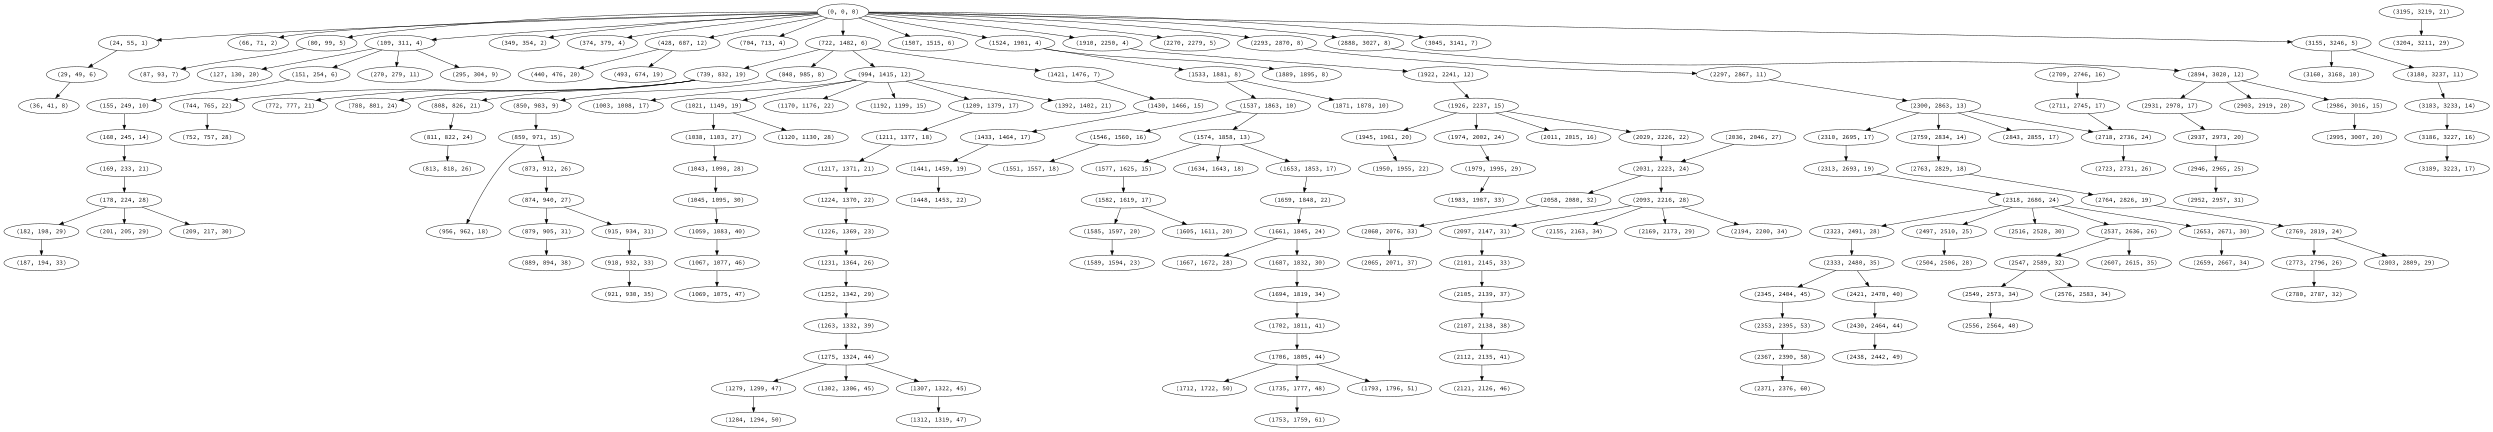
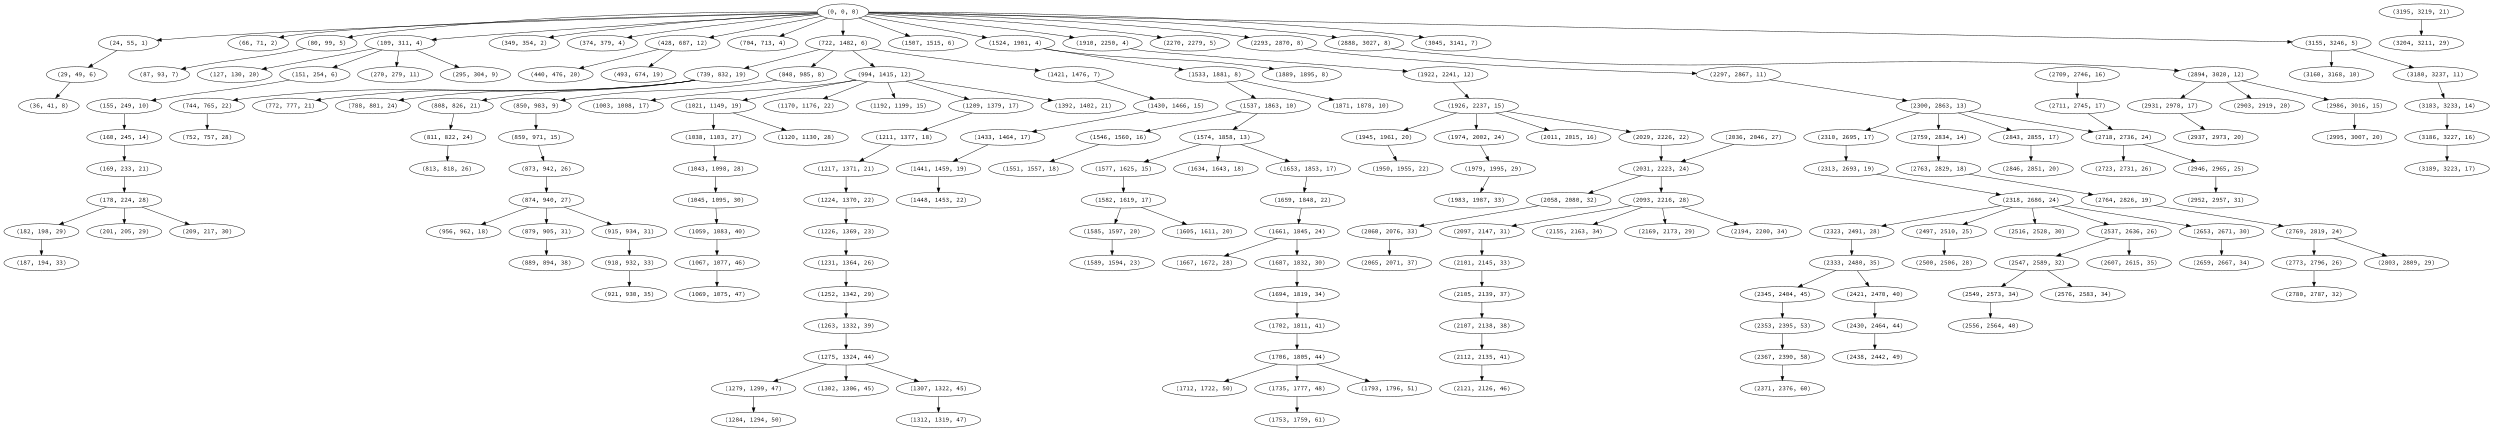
(2216, 151) -> (2168, 152)
(546, 169) -> (546, 169)
none -> (2031, 169)
(492, 178) -> (507, 215)
(1944, 263) -> (1944, 263)
